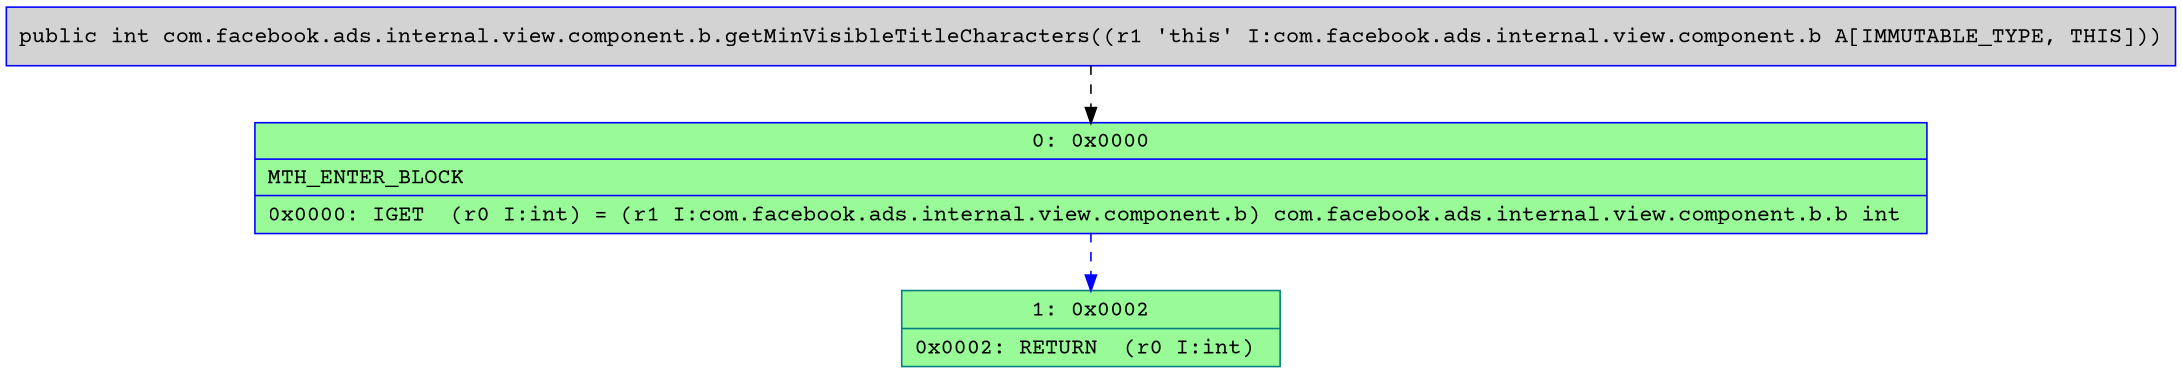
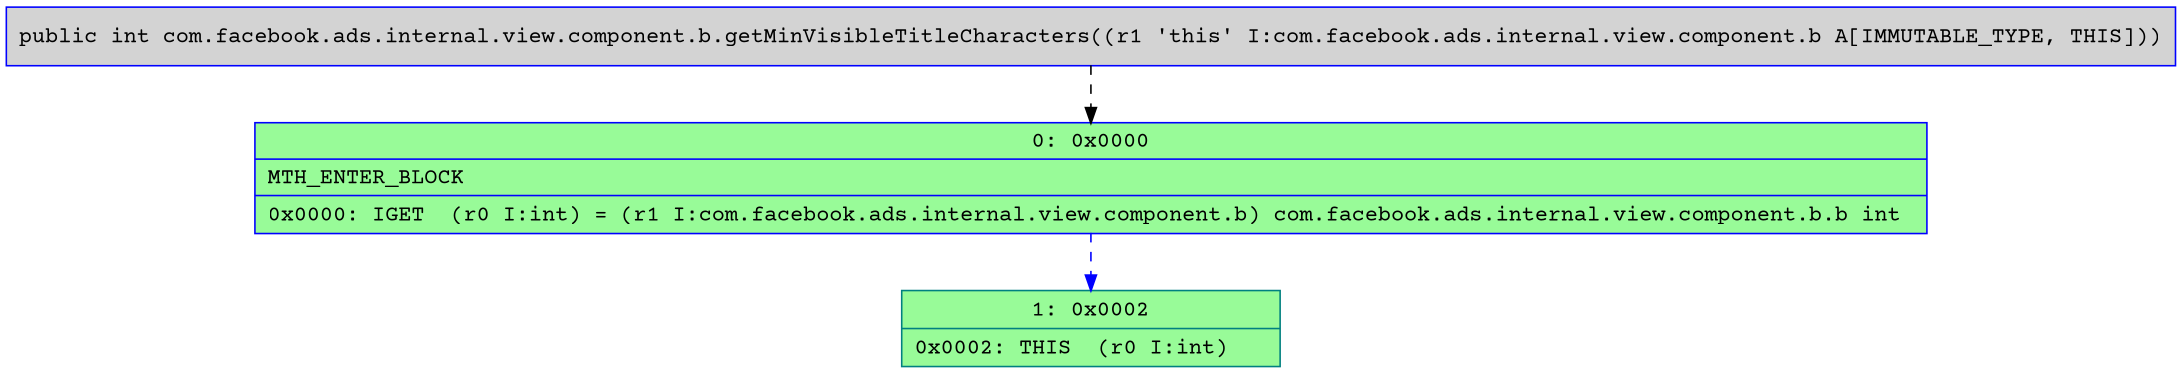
(1091, 347) -> (1078, 347)
